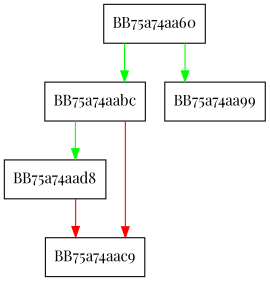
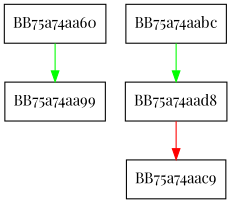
(125, 57) -> none
(125, 174) -> none
